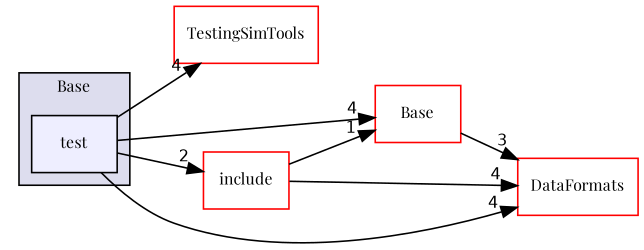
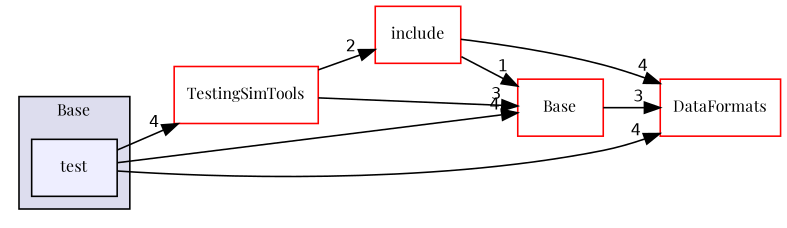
none -> (410, 102)
(152, 161) -> (339, 62)
